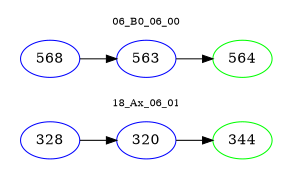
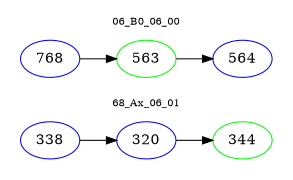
(50, 59) -> (50, 59)
(146, 59) -> (146, 59)
(242, 59) -> (242, 59)
(146, 104) -> (146, 104)
(50, 140) -> (50, 140)
